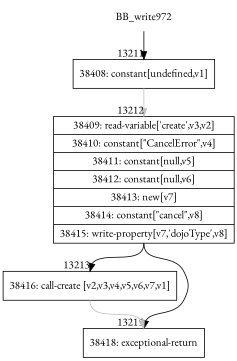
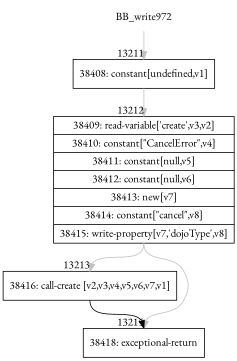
(144, 41) -> (144, 41)
(121, 257) -> (121, 257)
(188, 282) -> (188, 282)
(113, 314) -> (113, 314)
